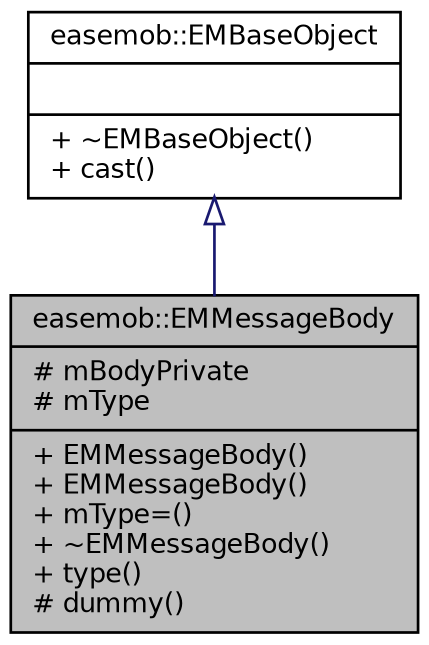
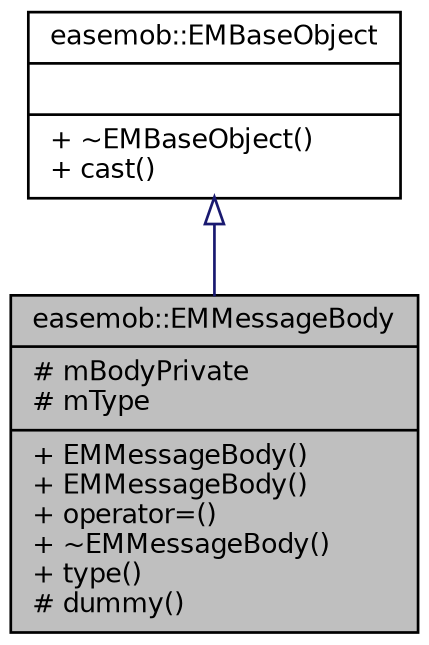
(113, 515) -> (125, 515)
